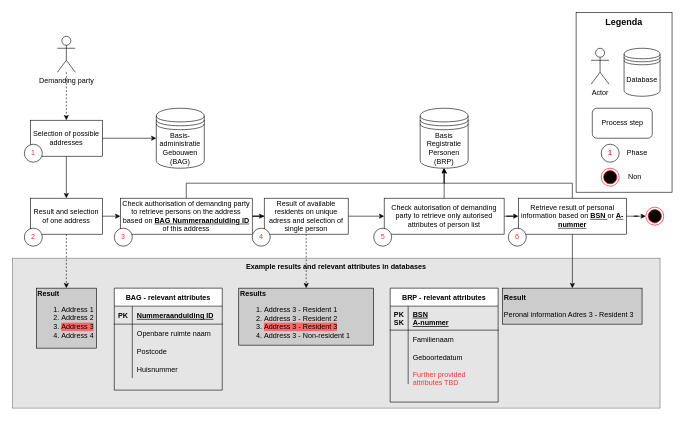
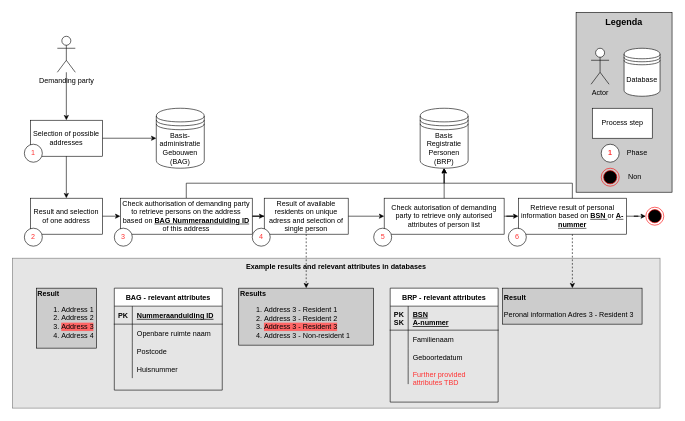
(66, 94) -> (66, 94)
(624, 102) -> (624, 102)
(623, 123) -> (623, 123)
(66, 246) -> none
(573, 259) -> (573, 259)
